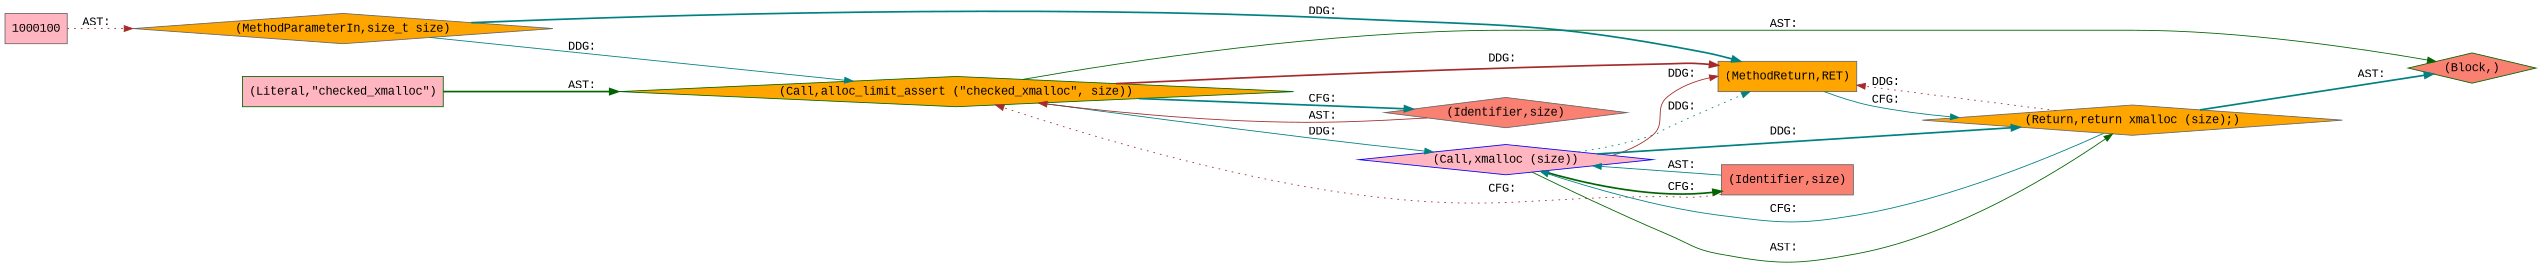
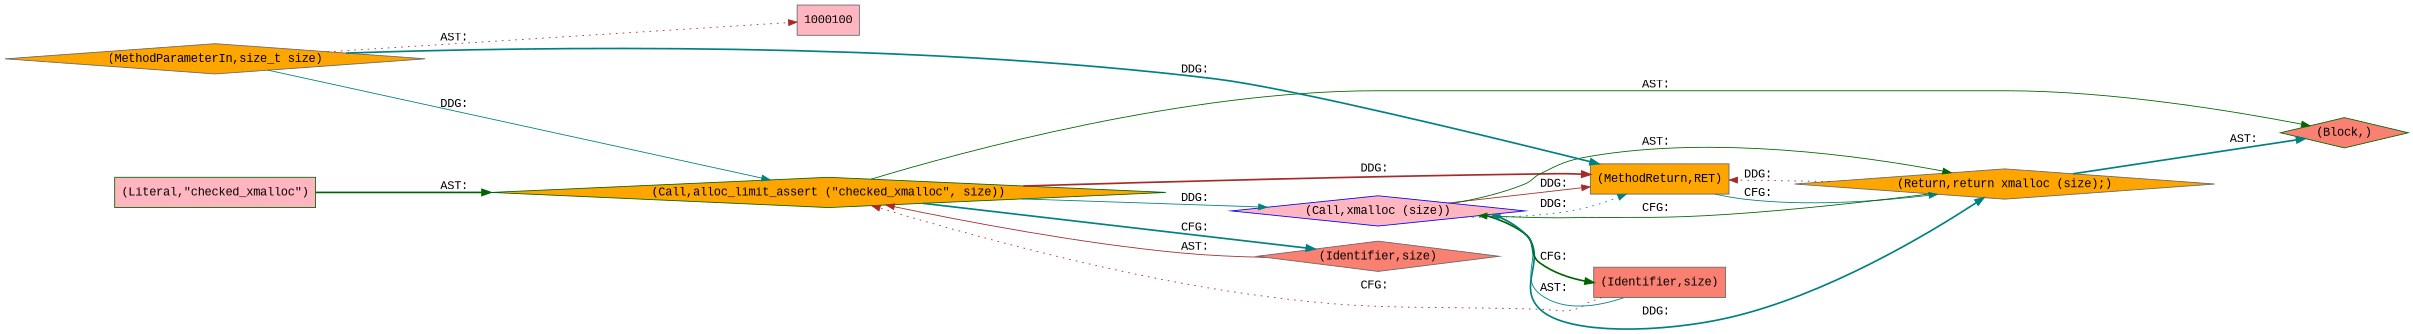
(96, 29) -> (558, 37)
(1830, 219) -> (1709, 215)
